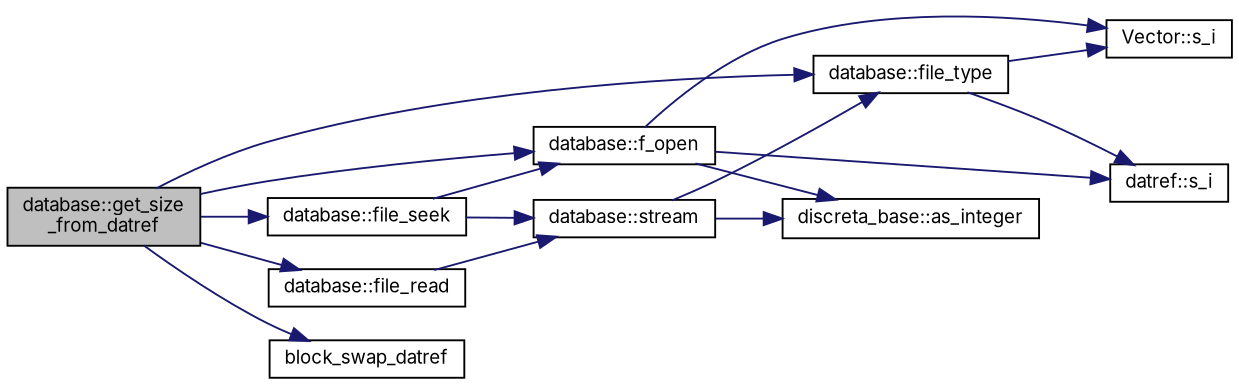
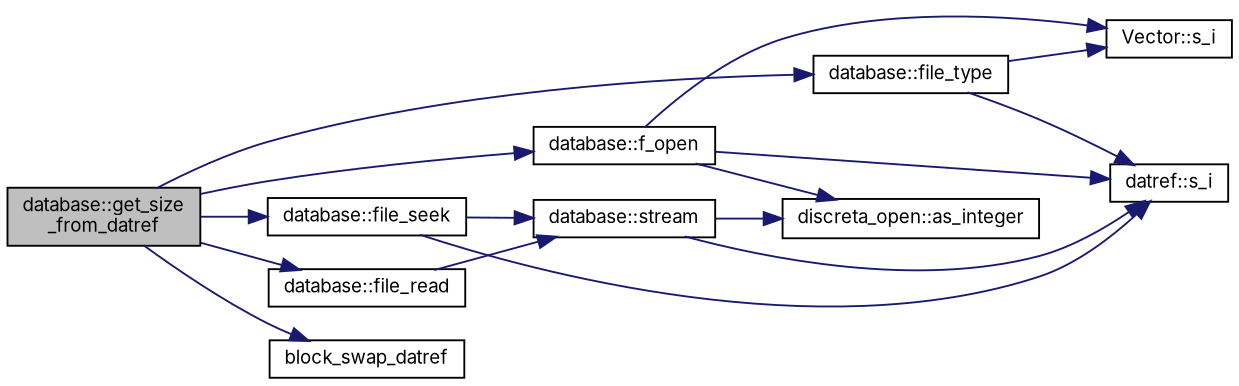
(787, 144) -> (911, 270)
(487, 184) -> (785, 305)
(911, 219) -> (911, 219)
